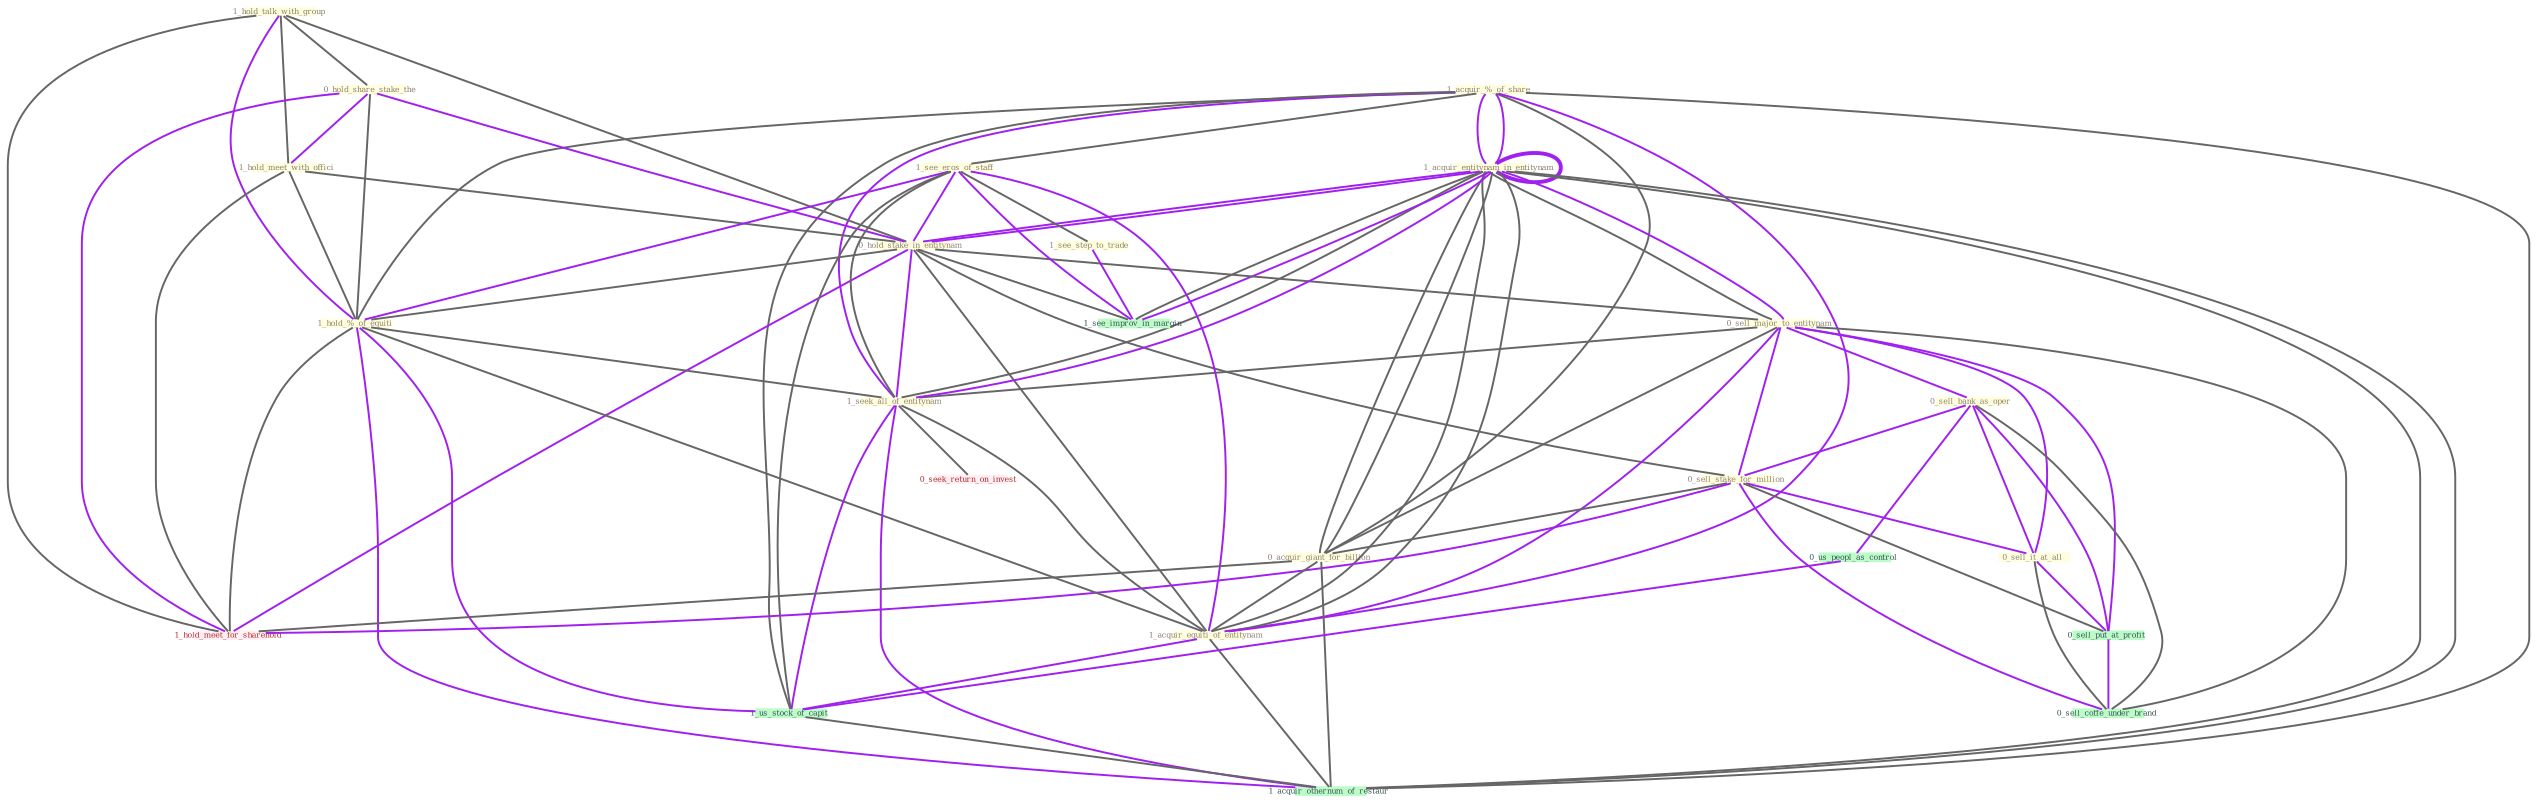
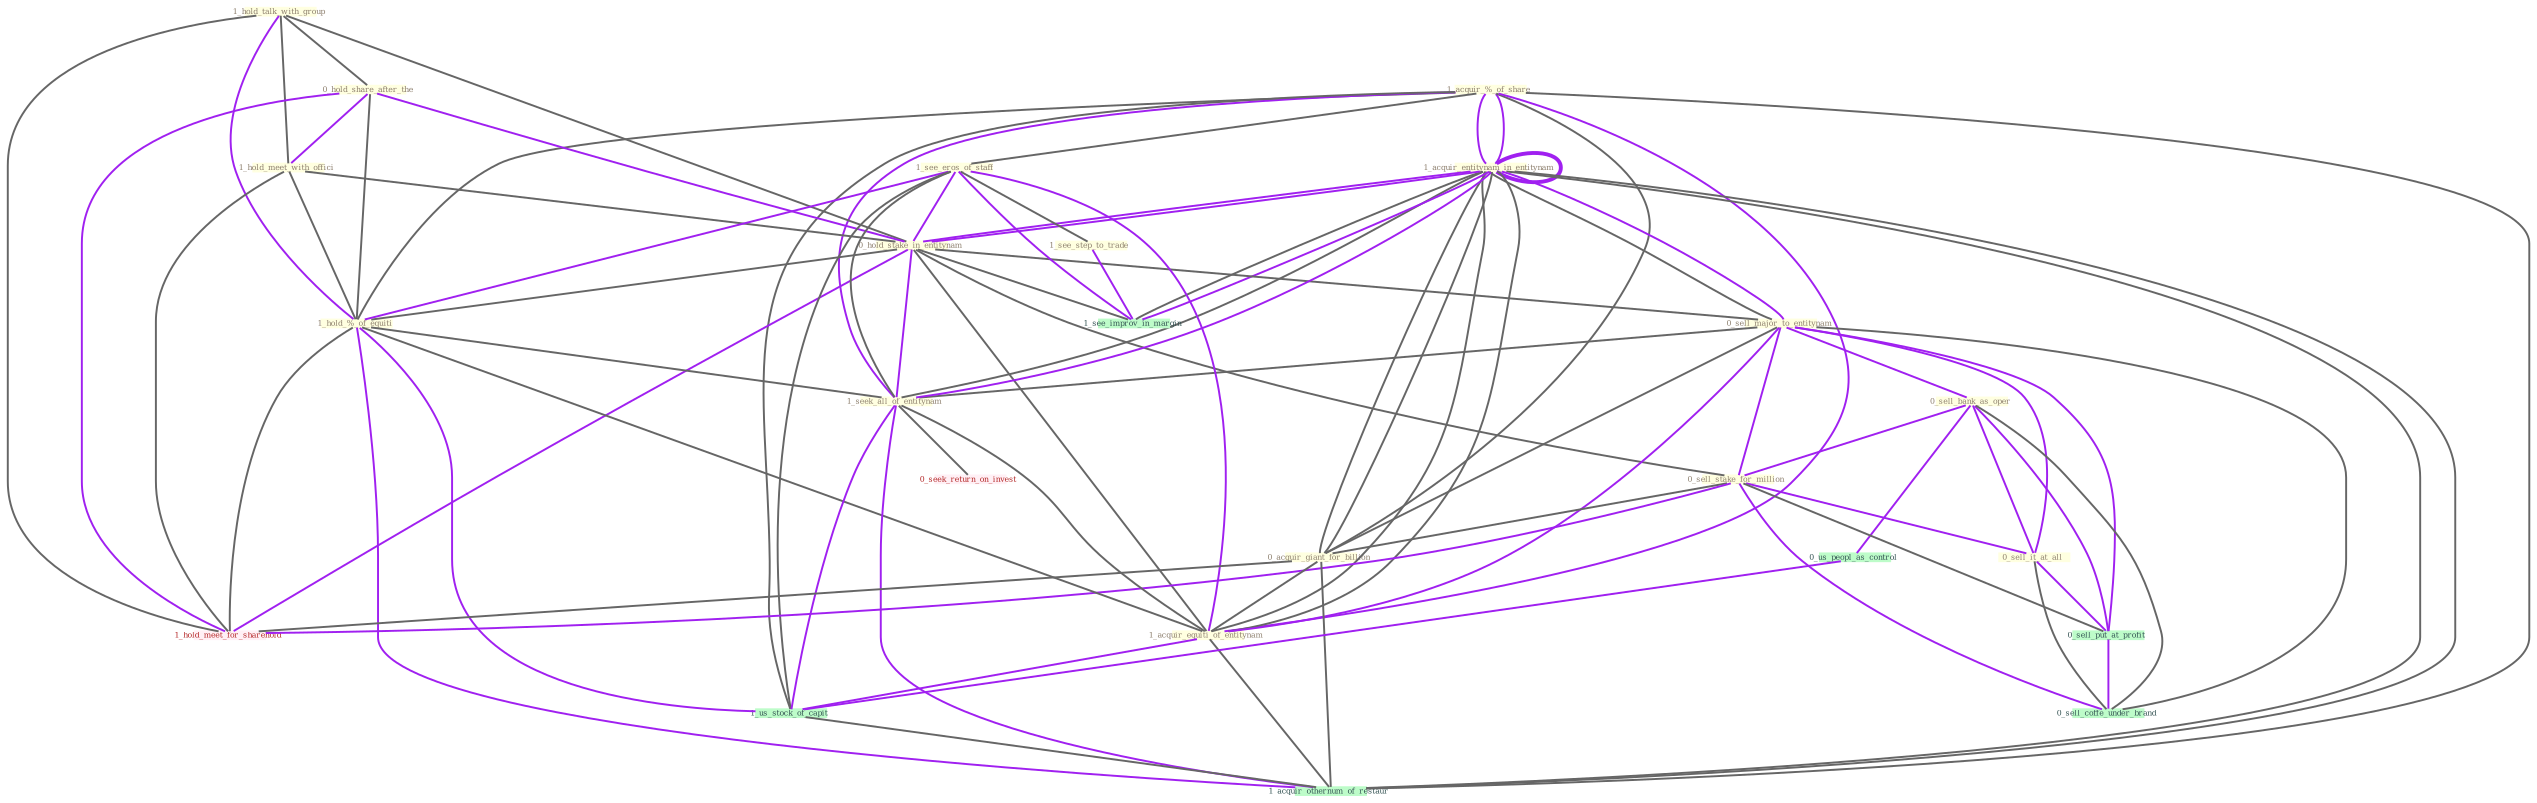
(370, 90) -> (370, 90)
